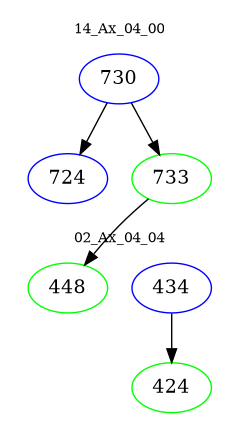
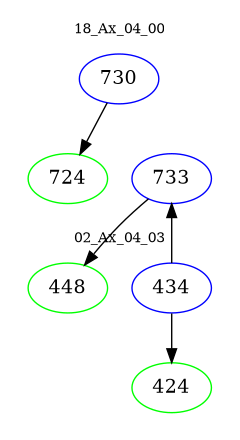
(120, 30) -> (120, 30)
(142, 123) -> (172, 240)
(68, 179) -> (68, 179)
(172, 179) -> (172, 179)
(120, 239) -> (120, 239)
